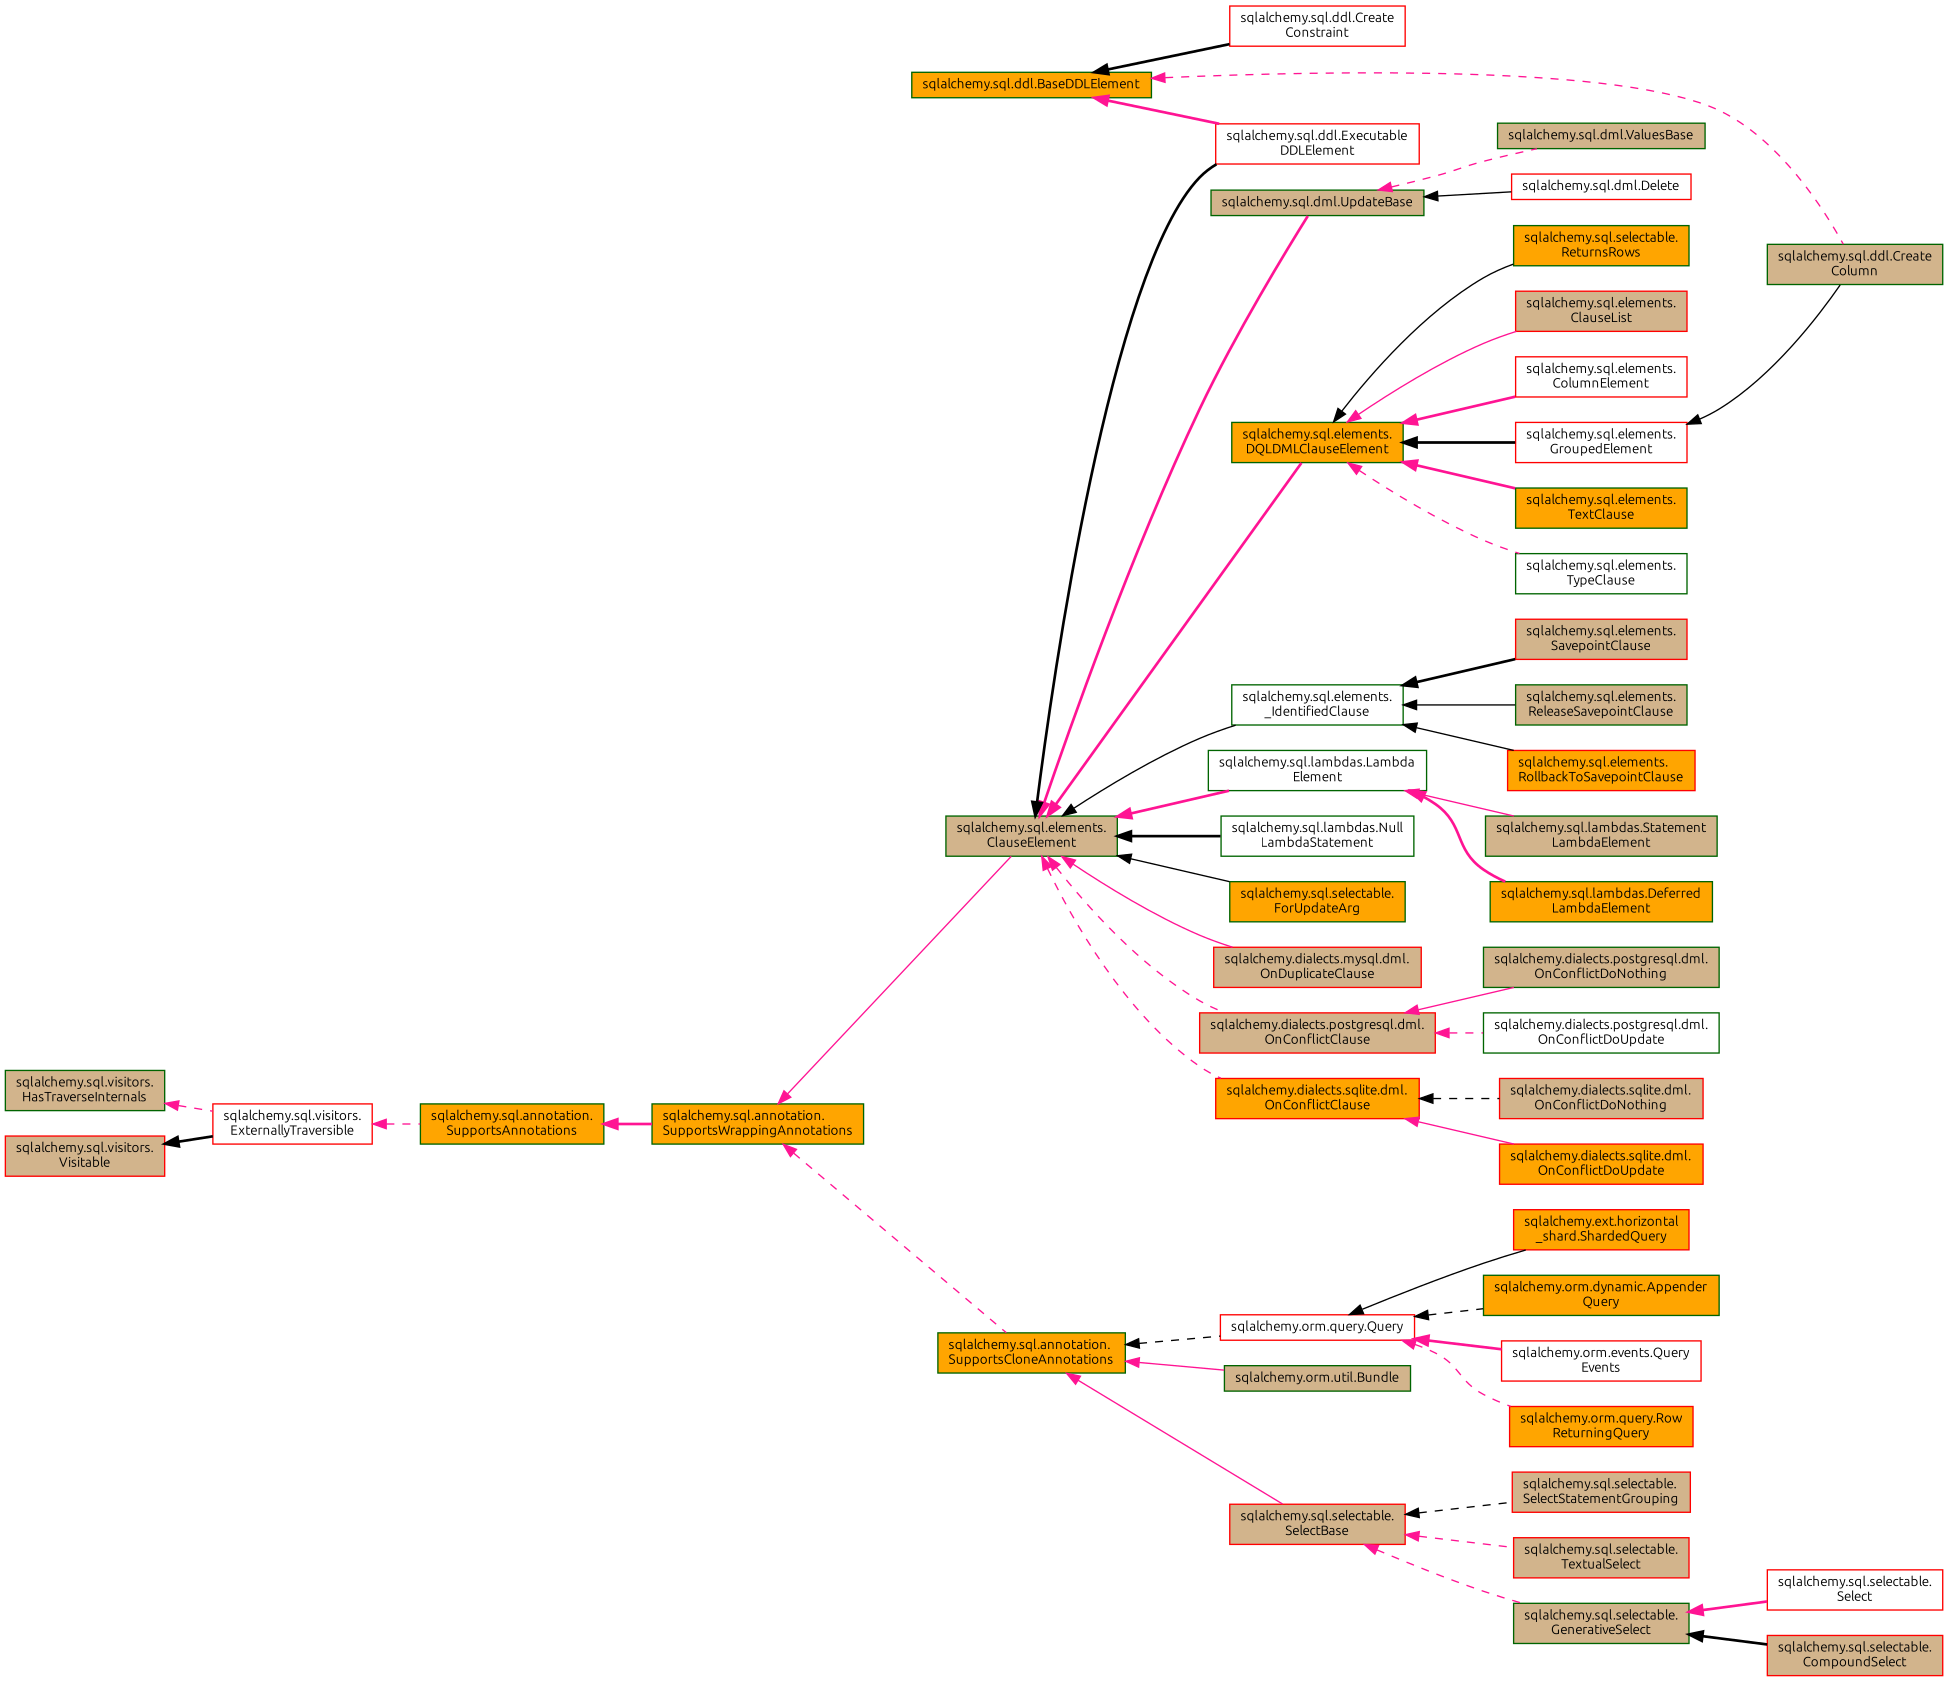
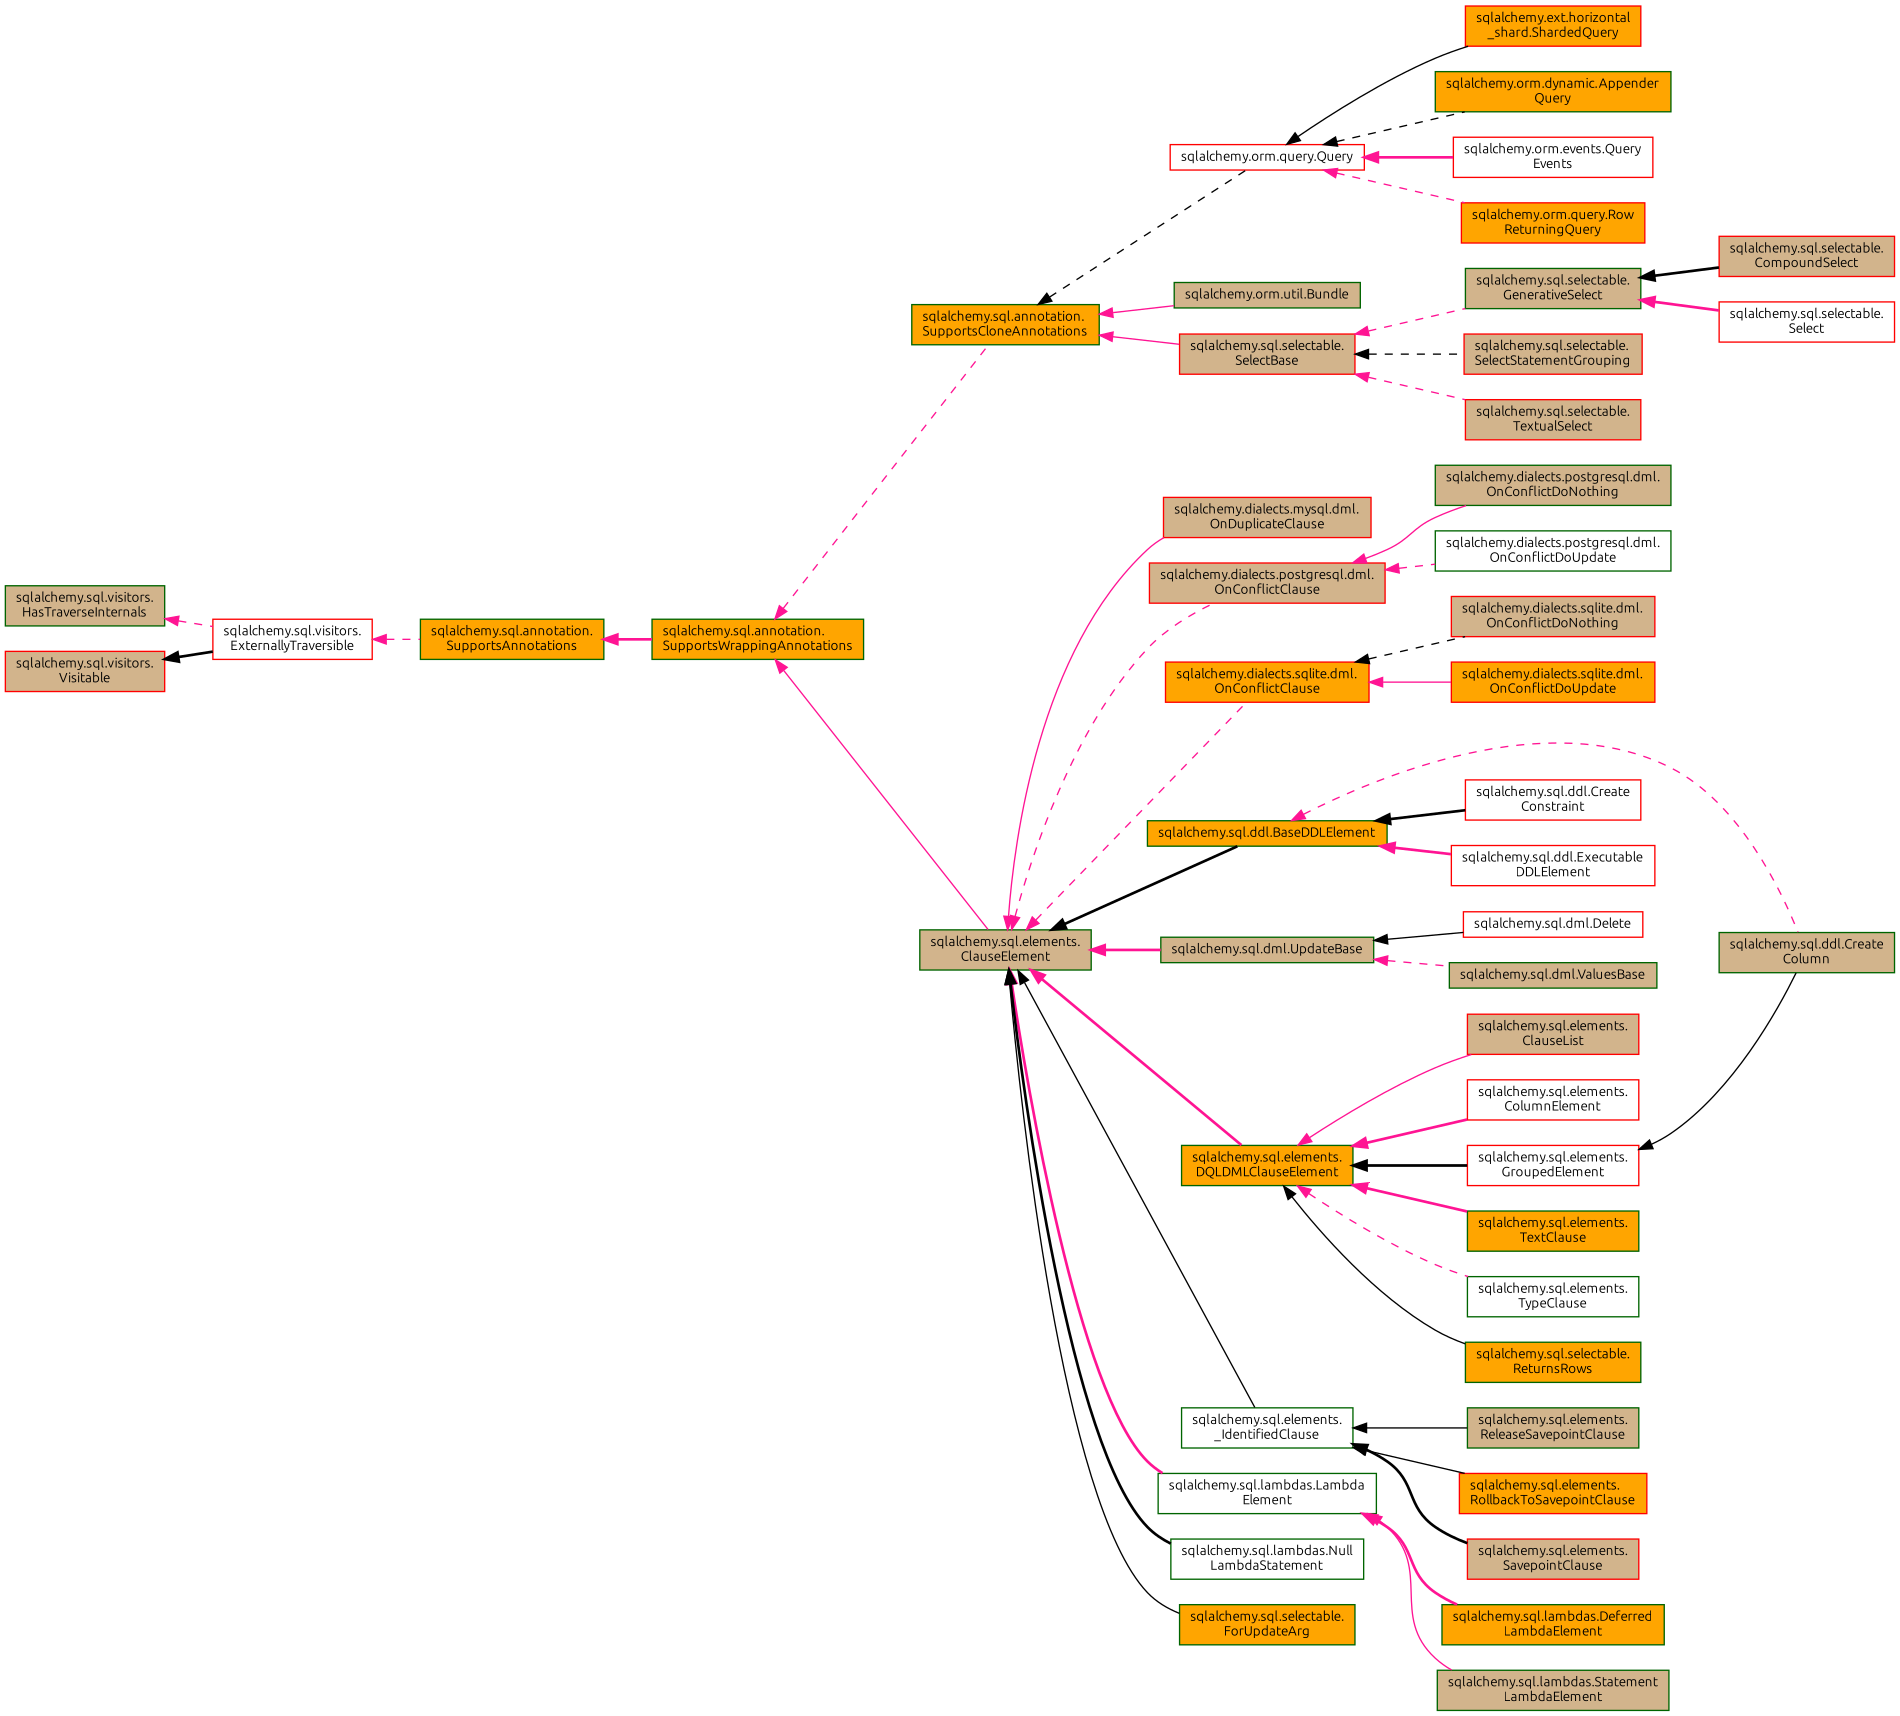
(1093, 471) -> (1151, 885)
